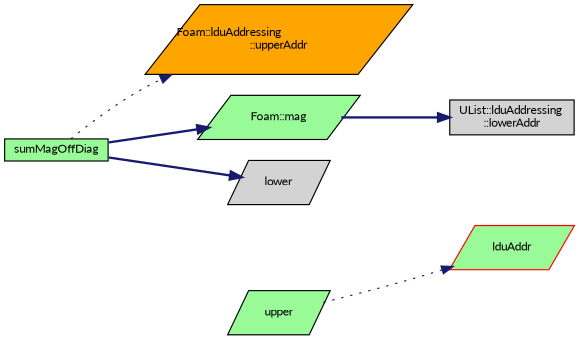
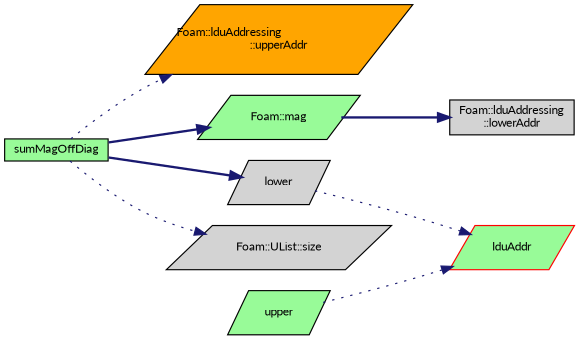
(512, 117) -> (512, 117)
none -> (388, 210)
none -> (279, 248)
